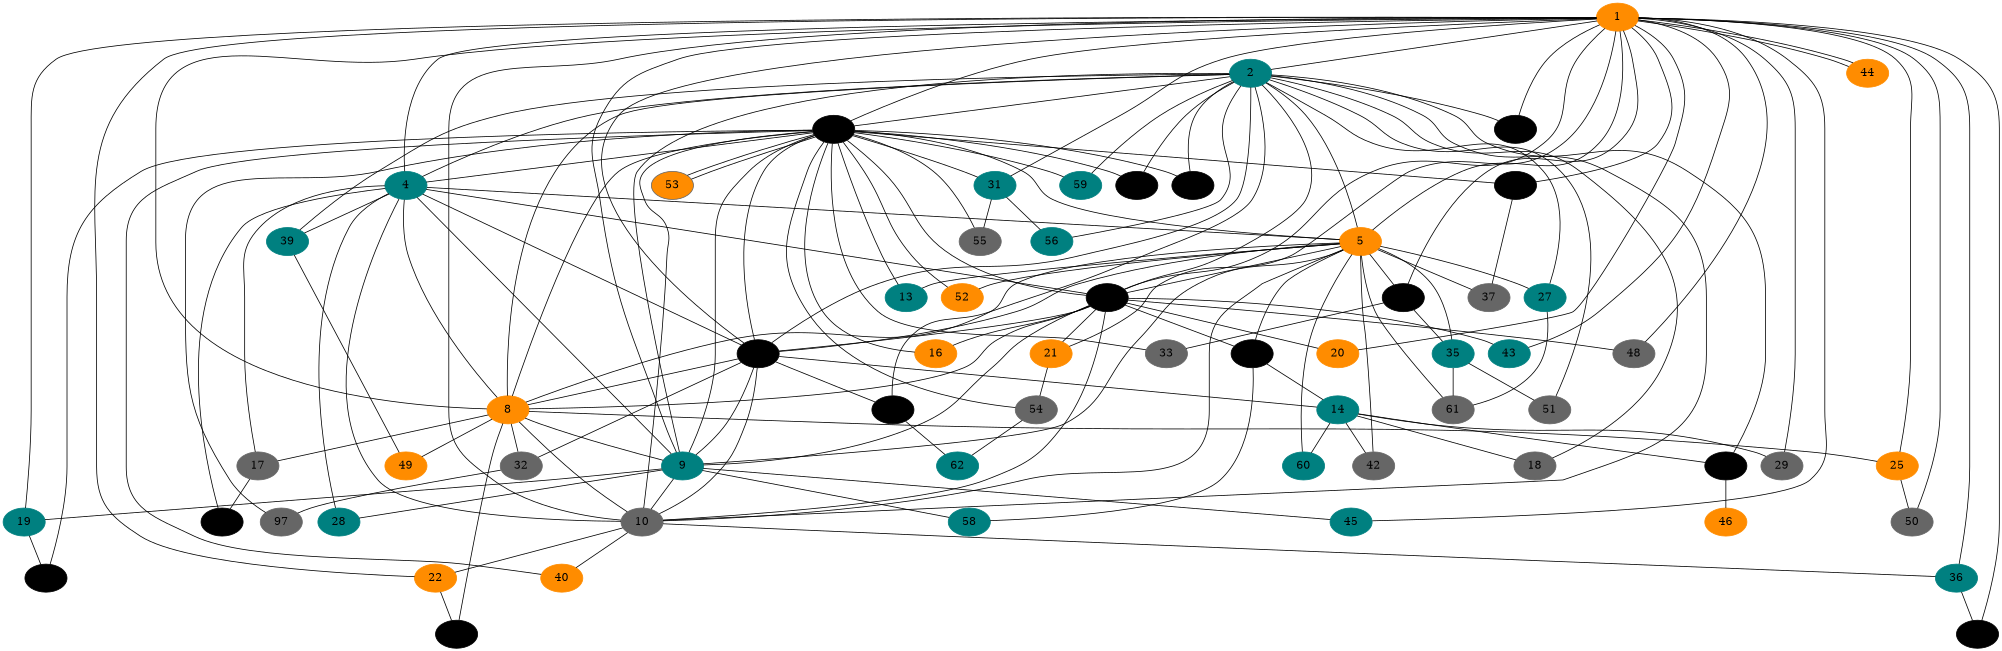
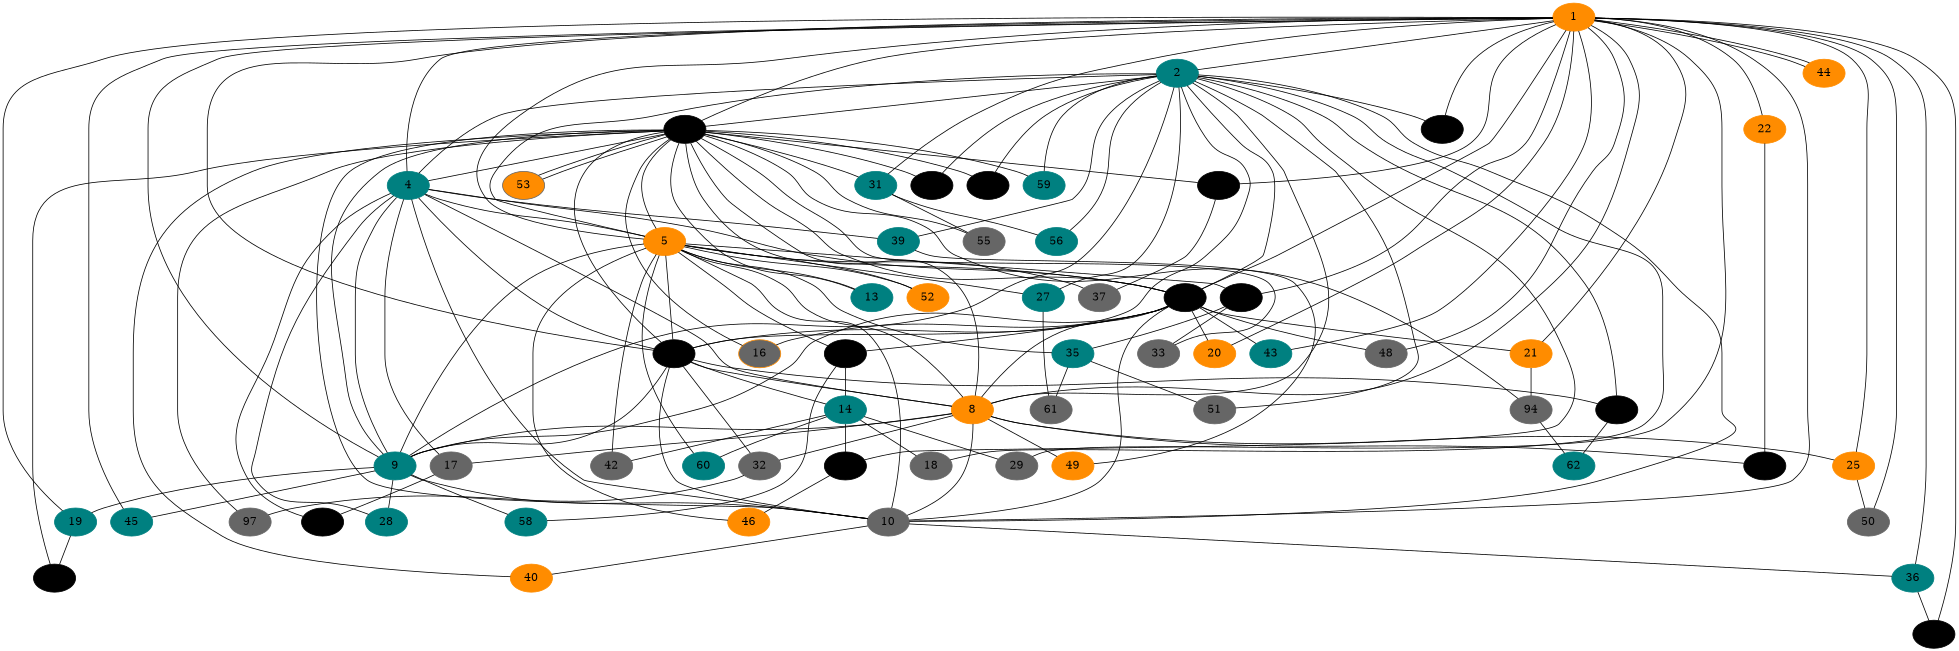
(1389, 333) -> (535, 422)
(936, 354) -> (760, 354)
(1036, 410) -> (1531, 410)
(539, 550) -> none
